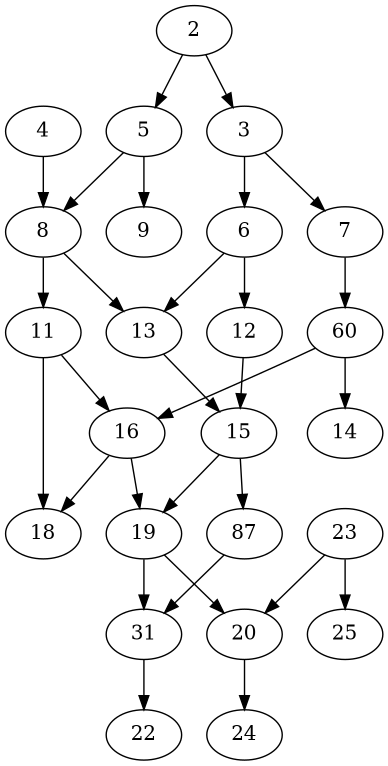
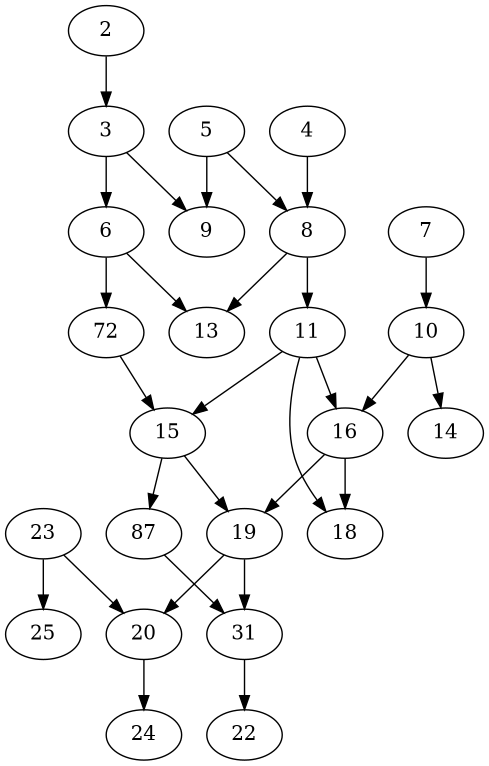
(172, 75) -> none
(290, 177) -> (151, 177)
(245, 333) -> (106, 333)
(345, 333) -> (426, 333)
(187, 378) -> (244, 379)
